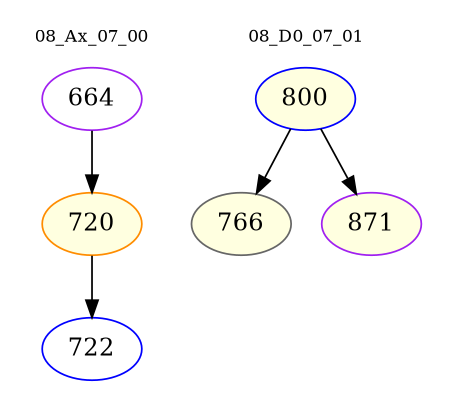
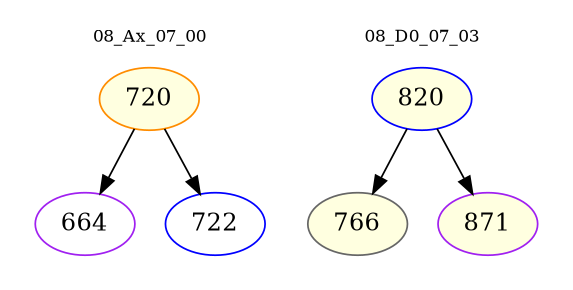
(306, 37) -> (423, 37)
(306, 99) -> (422, 99)
(92, 153) -> (121, 153)
